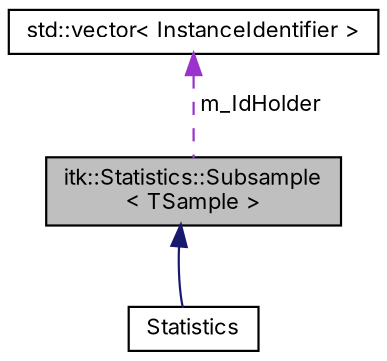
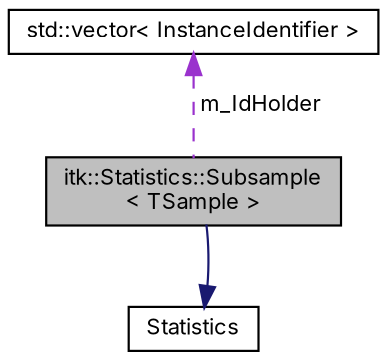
(179, 277) -> (208, 255)
